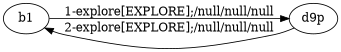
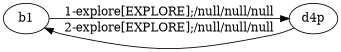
(313, 19) -> (313, 19)
